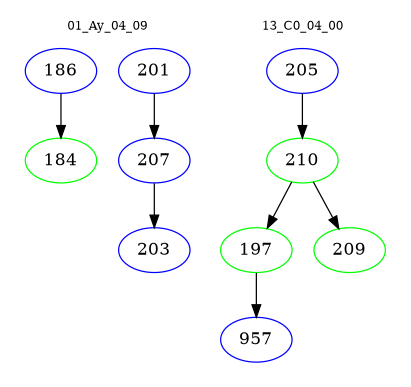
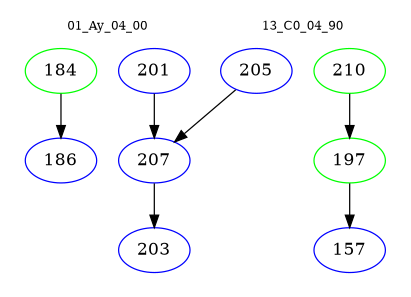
(108, 27) -> (108, 27)
(303, 27) -> (303, 27)
(61, 110) -> (61, 110)
(302, 110) -> (219, 104)
(350, 250) -> none
(256, 340) -> (350, 250)
